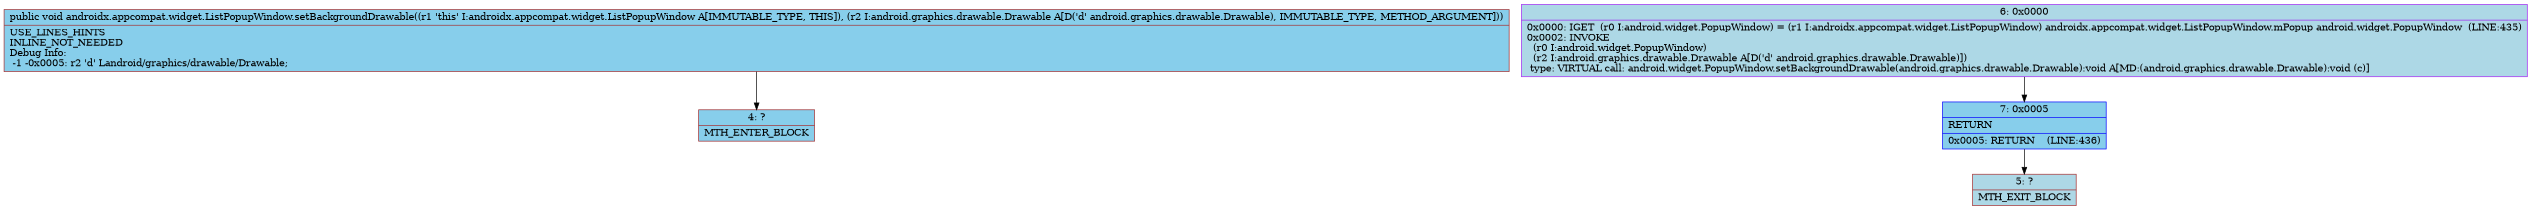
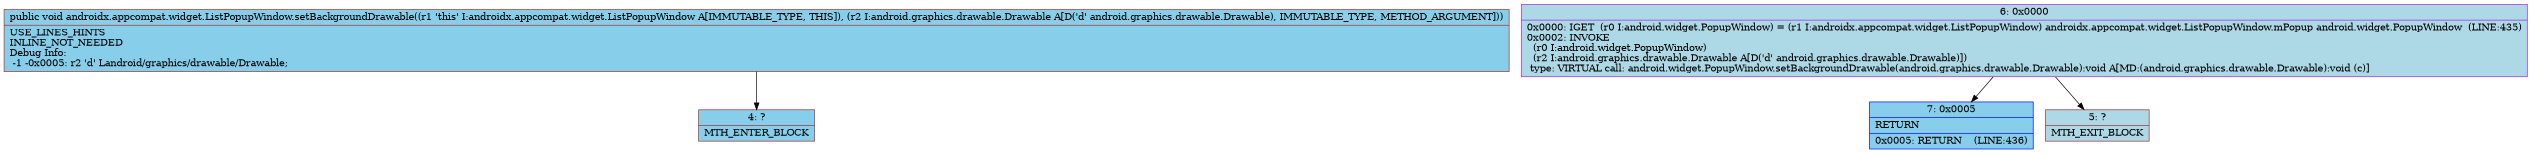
(2024, 158) -> (2068, 91)
